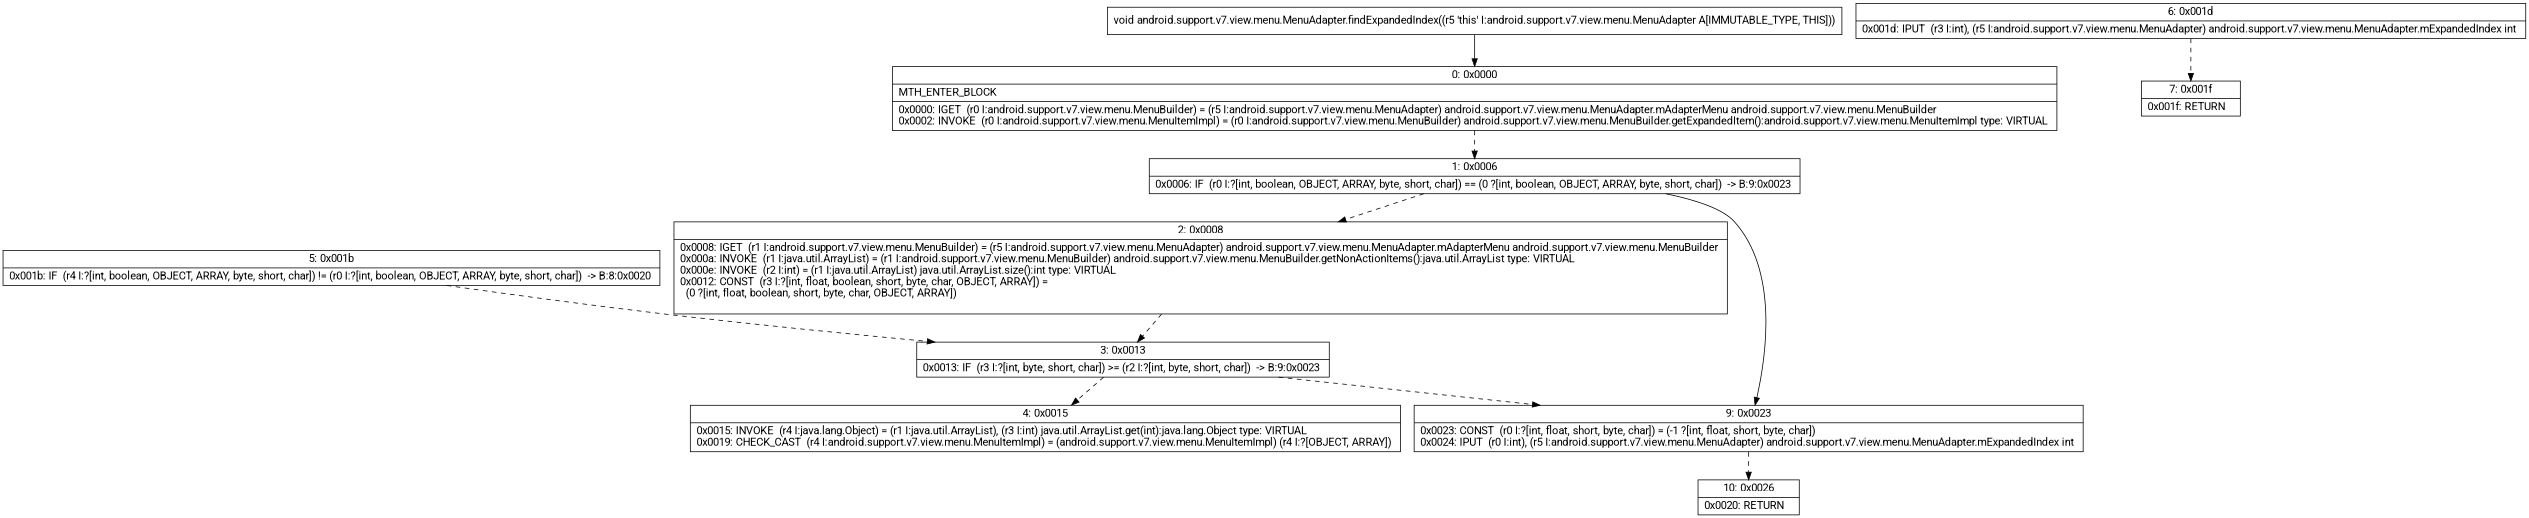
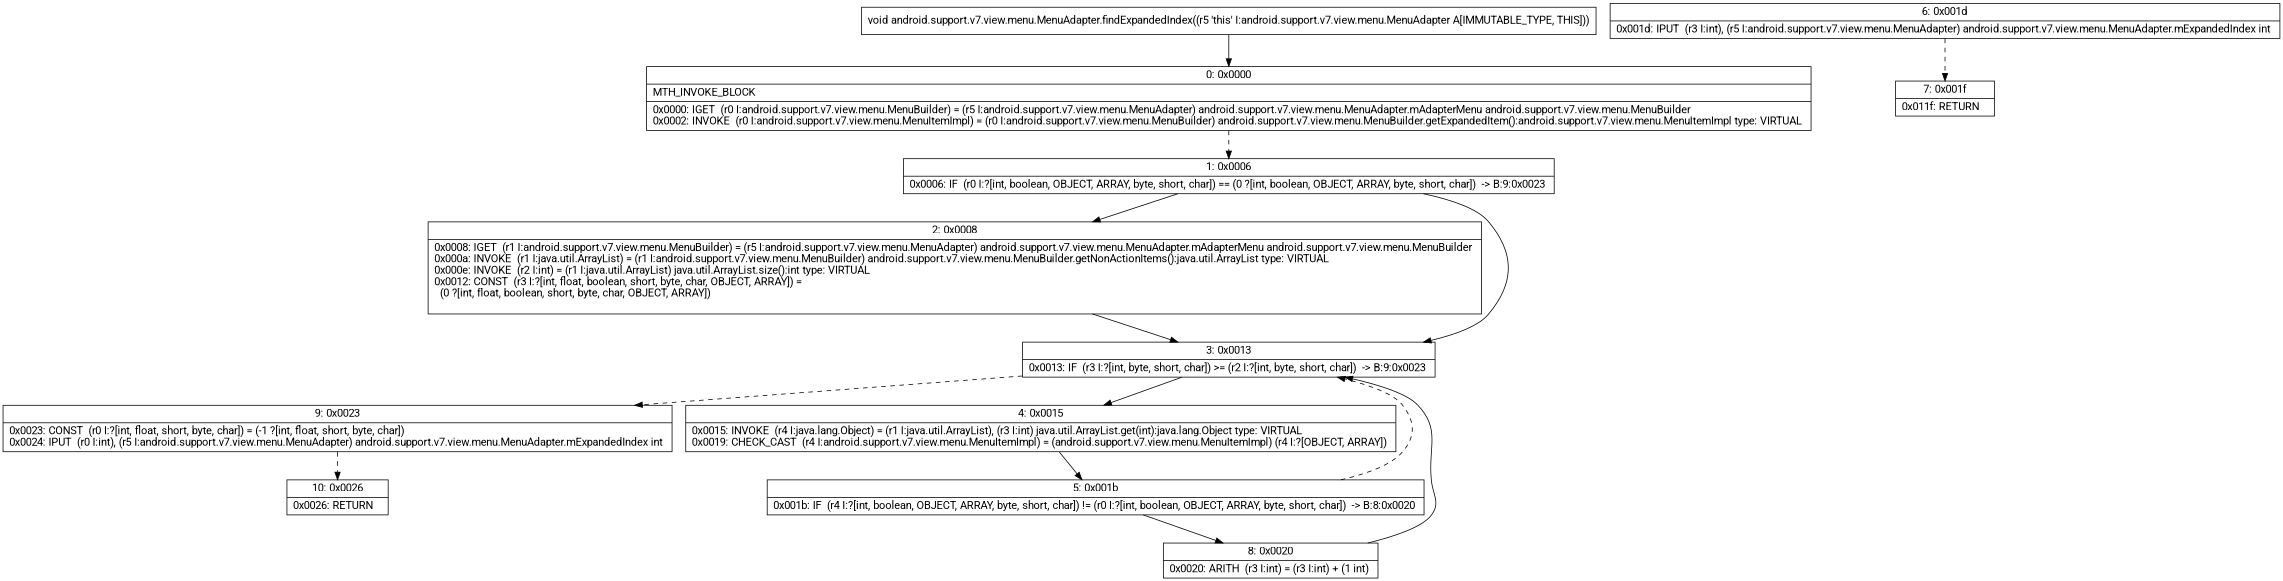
(948, 92) -> (704, 92)
(2191, 107) -> (1945, 107)
(1385, 207) -> (1139, 207)
(1759, 269) -> (1508, 264)
(1152, 325) -> (1131, 327)
(1090, 389) -> (1146, 390)
none -> (1068, 463)
(1749, 506) -> (338, 506)
none -> (1271, 561)
